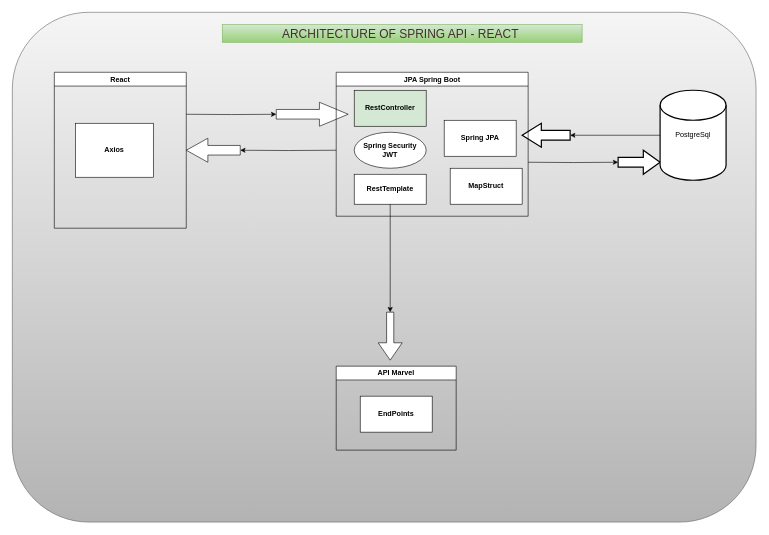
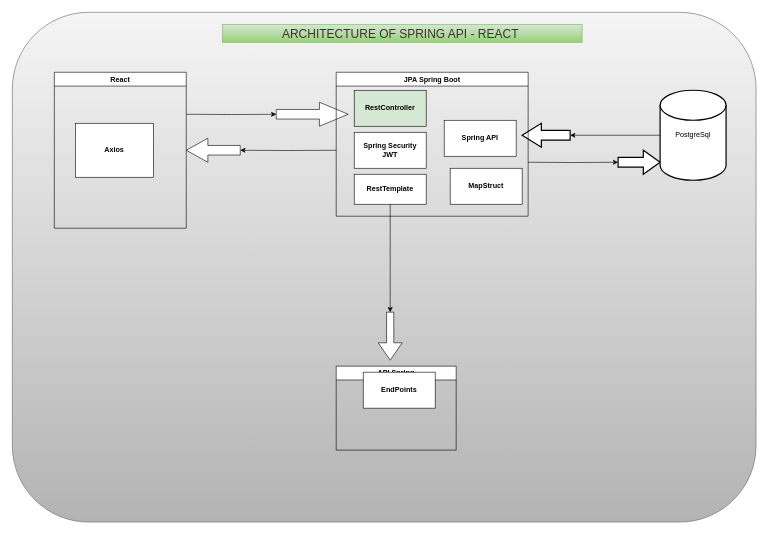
(480, 138) -> (480, 138)
(390, 150) -> (390, 150)
(396, 374) -> (396, 374)
(396, 414) -> (399, 390)
